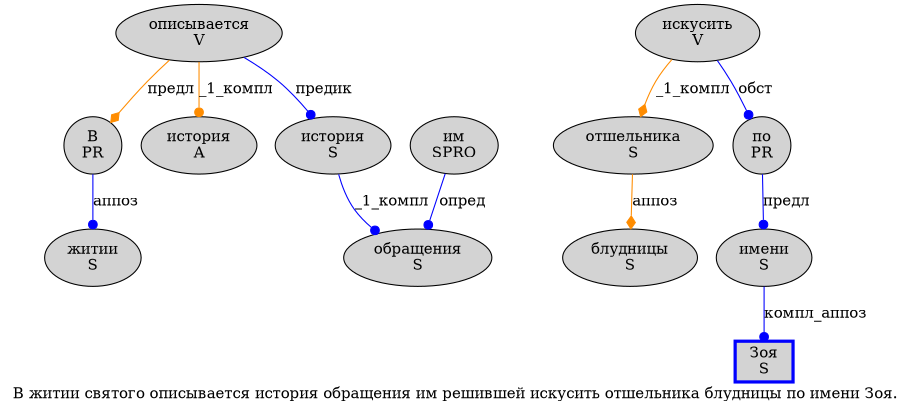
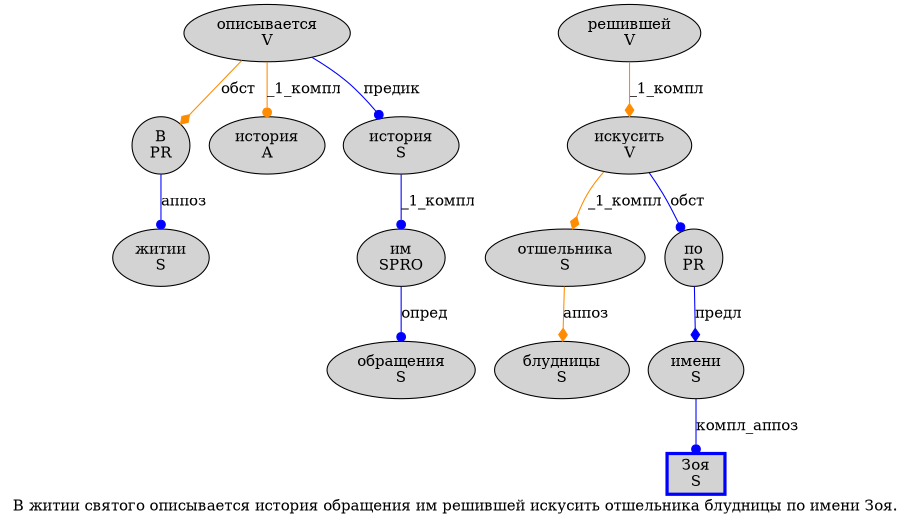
none -> (630, 33)
(171, 89) -> (238, 89)
(763, 197) -> (695, 307)
(351, 204) -> (401, 197)
